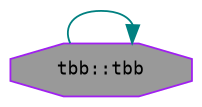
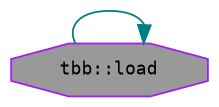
(101, 70) -> (110, 70)
